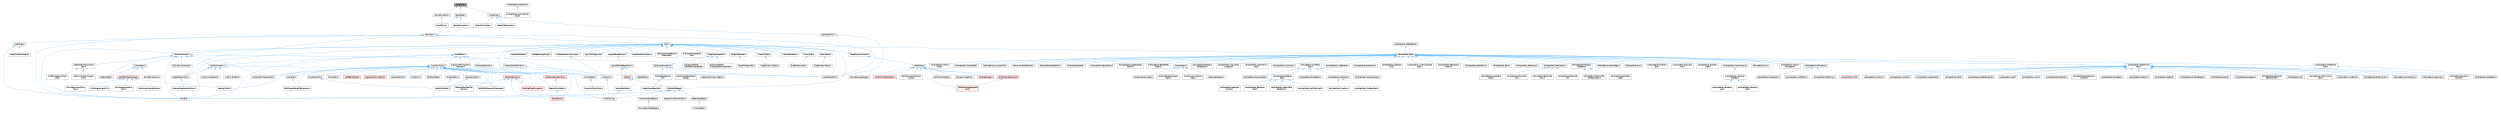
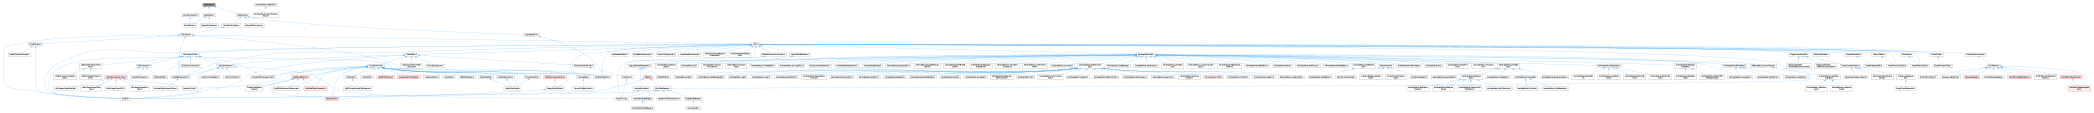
(1406, 50) -> (1260, 58)
(464, 88) -> (254, 88)
